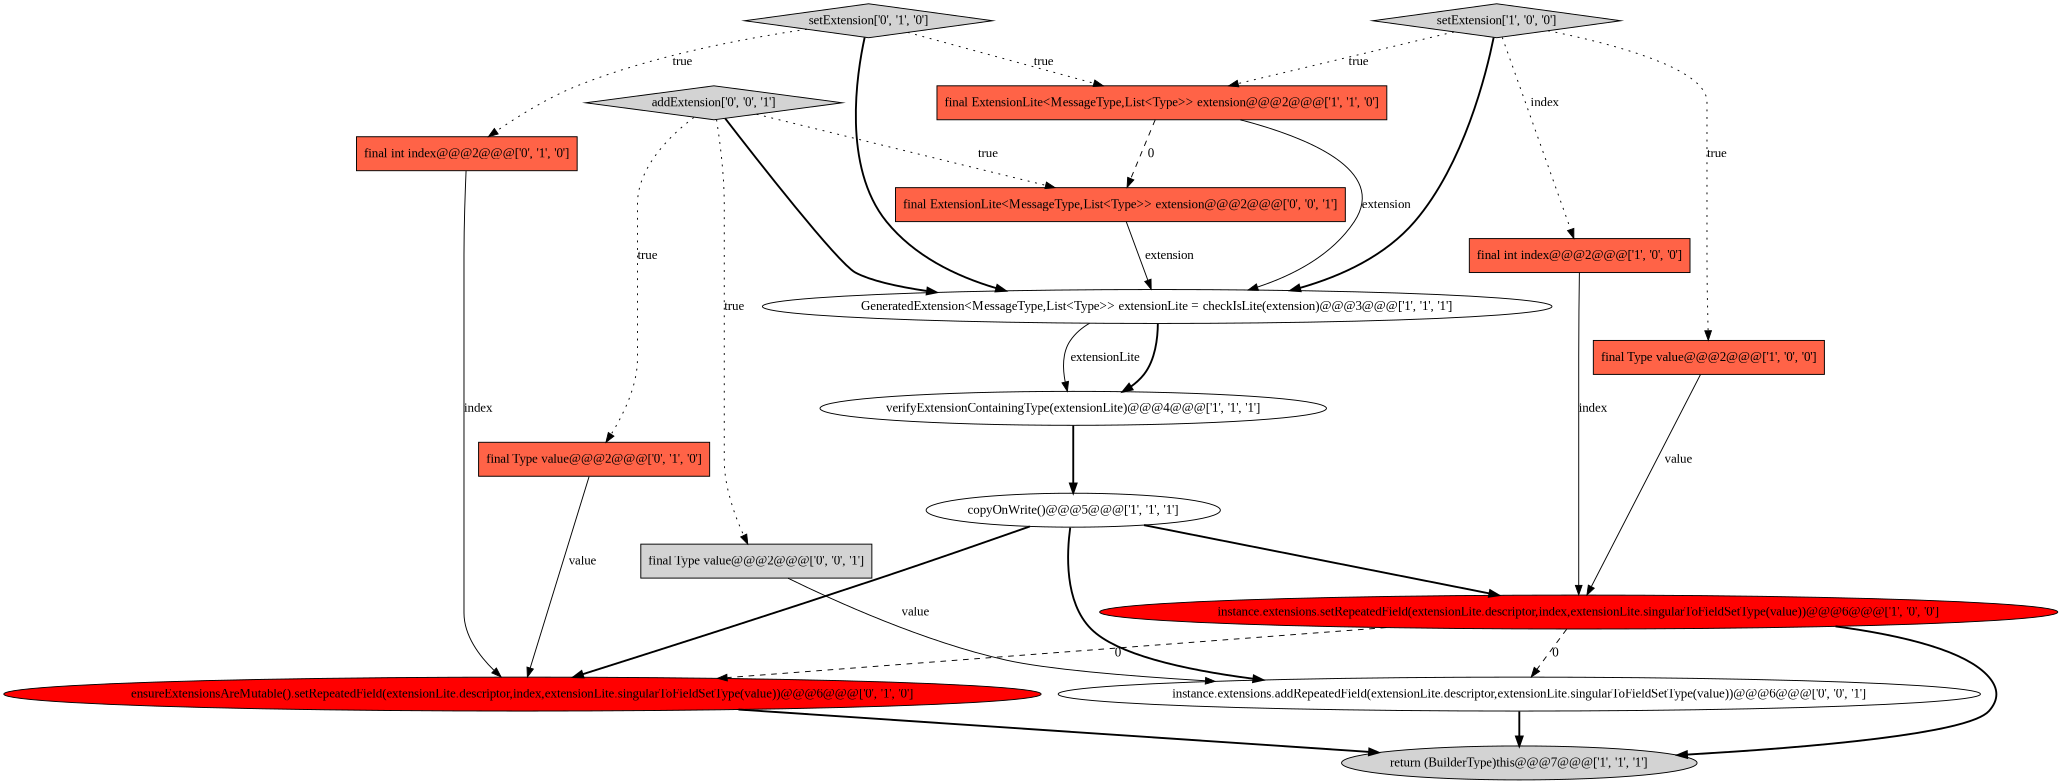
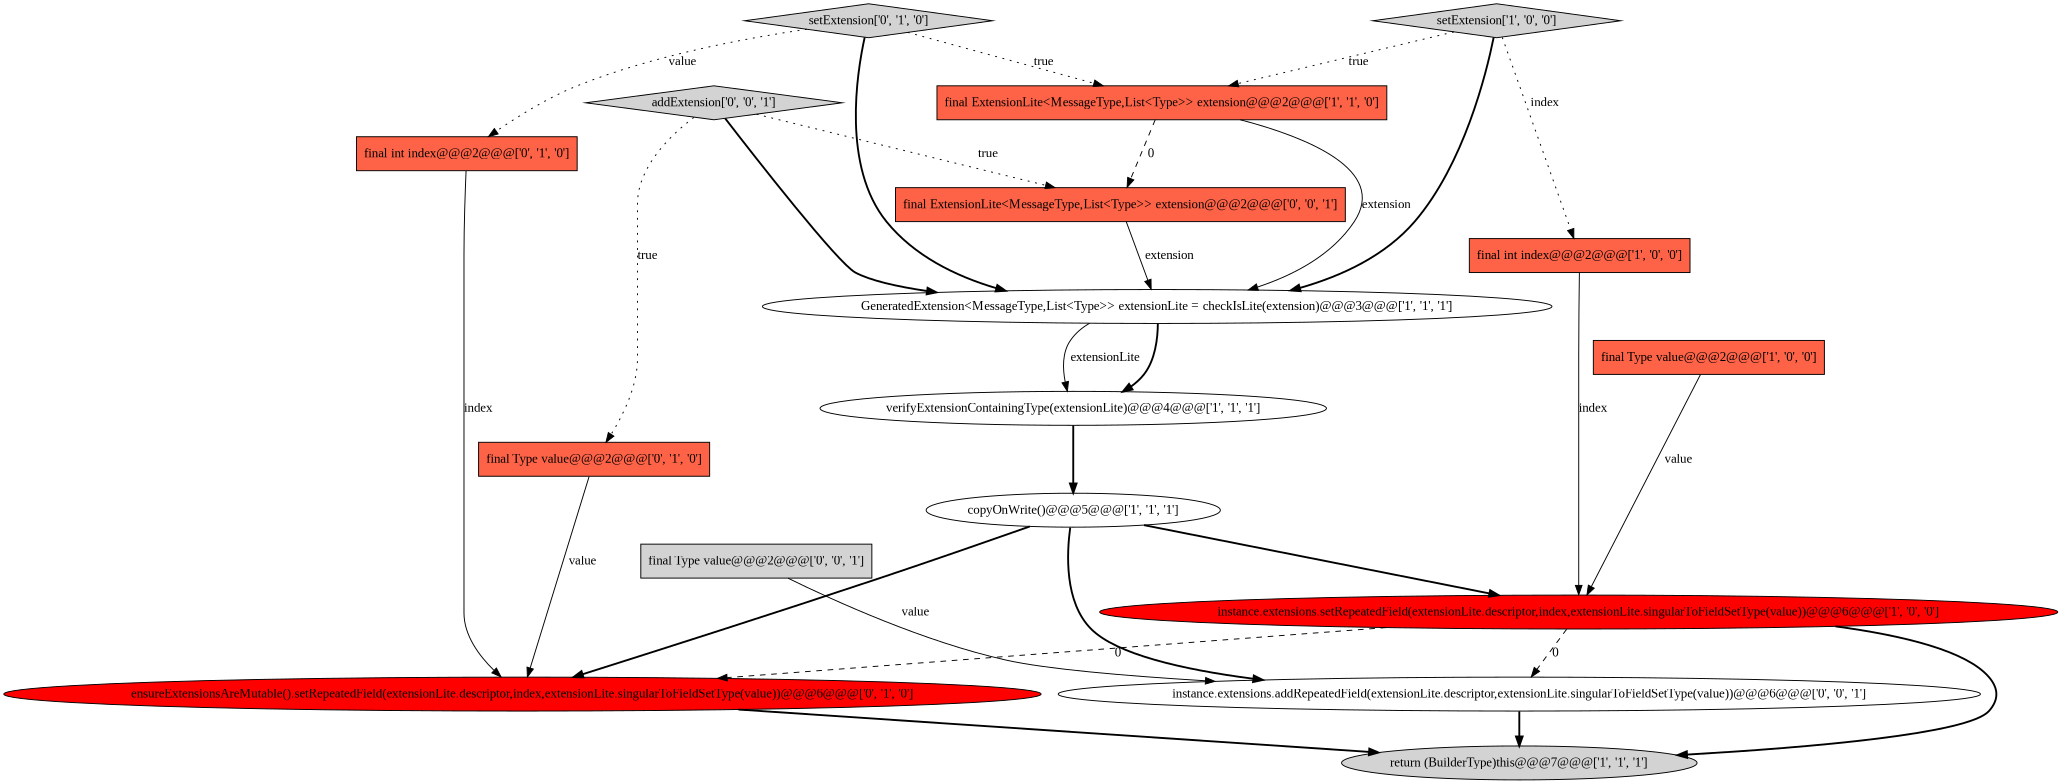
(683, 62) -> (683, 62)
(1707, 126) -> none
(724, 329) -> none
